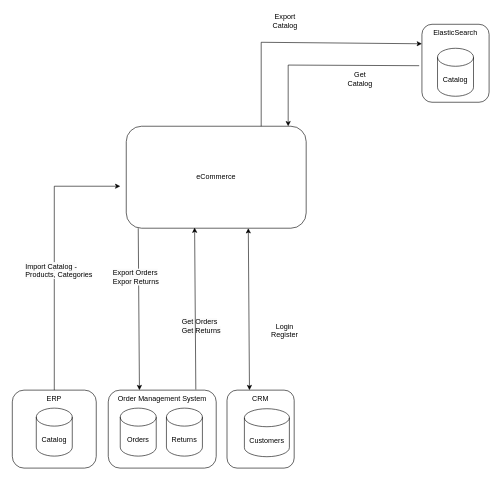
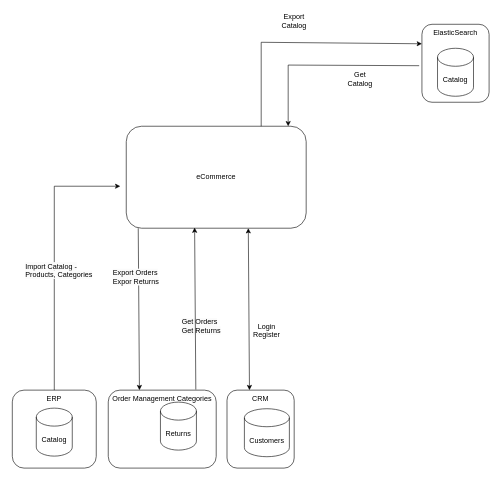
(285, 21) -> (294, 21)
(306, 330) -> (288, 330)
(162, 399) -> (162, 399)
(138, 432) -> none
(185, 432) -> (179, 426)
